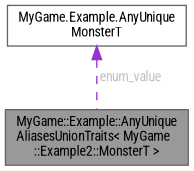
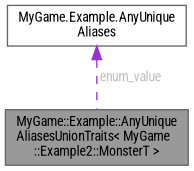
(97, 26) -> (97, 26)
